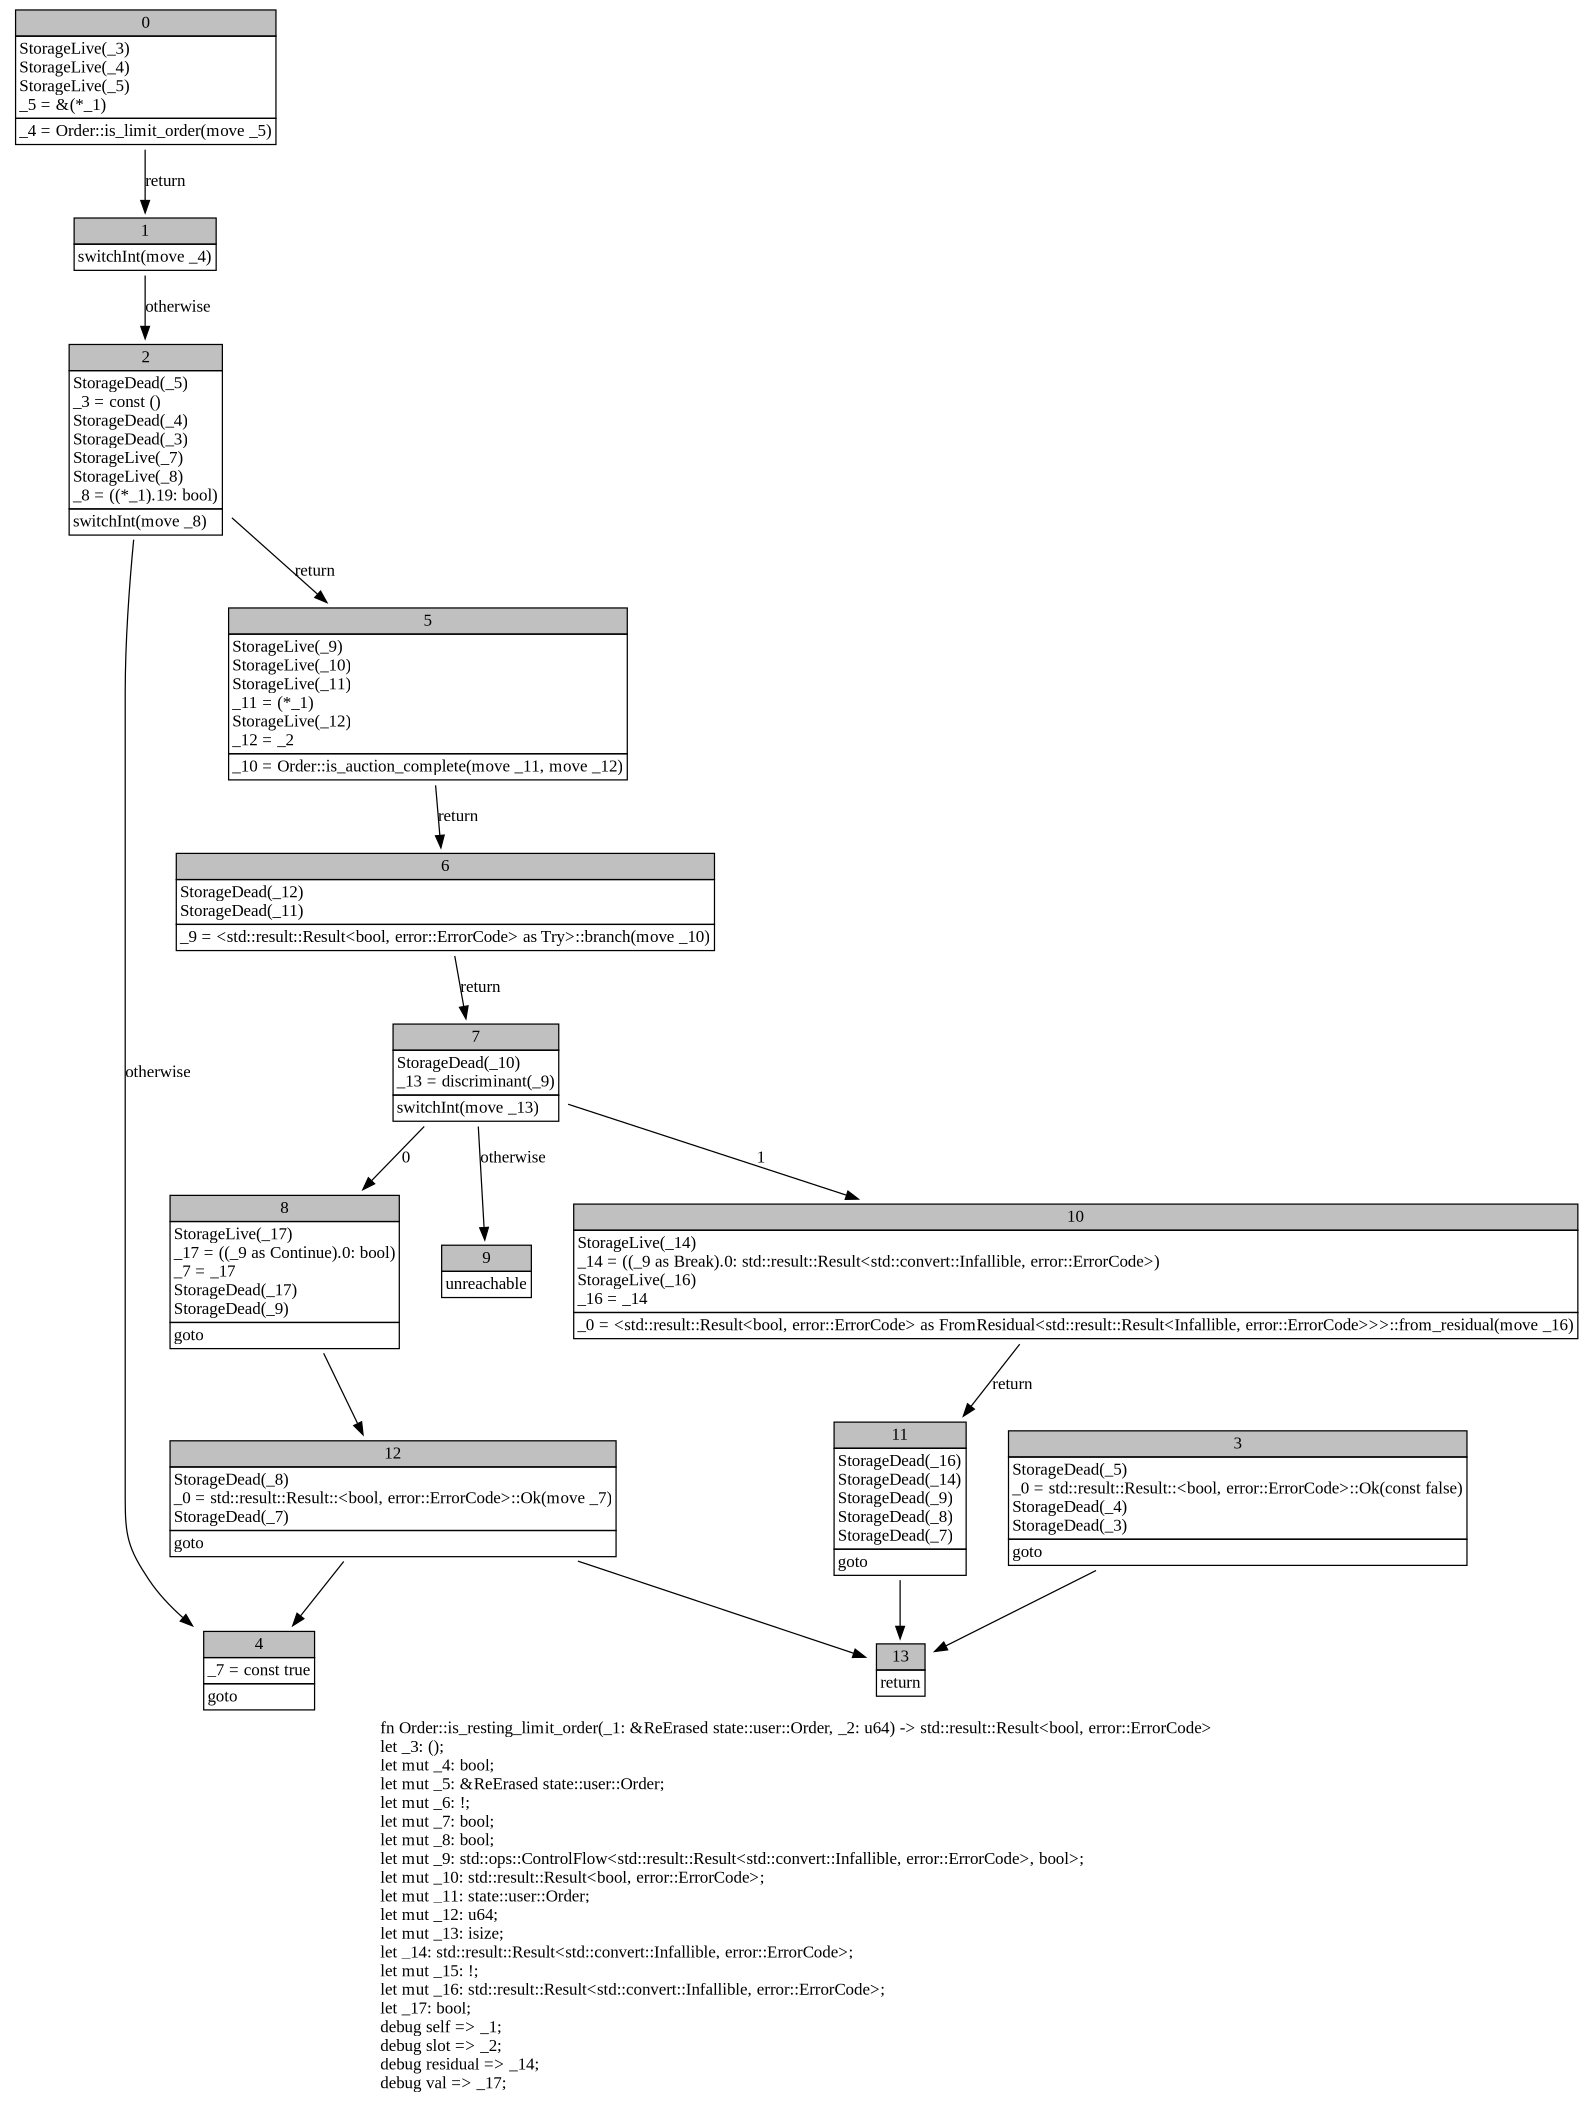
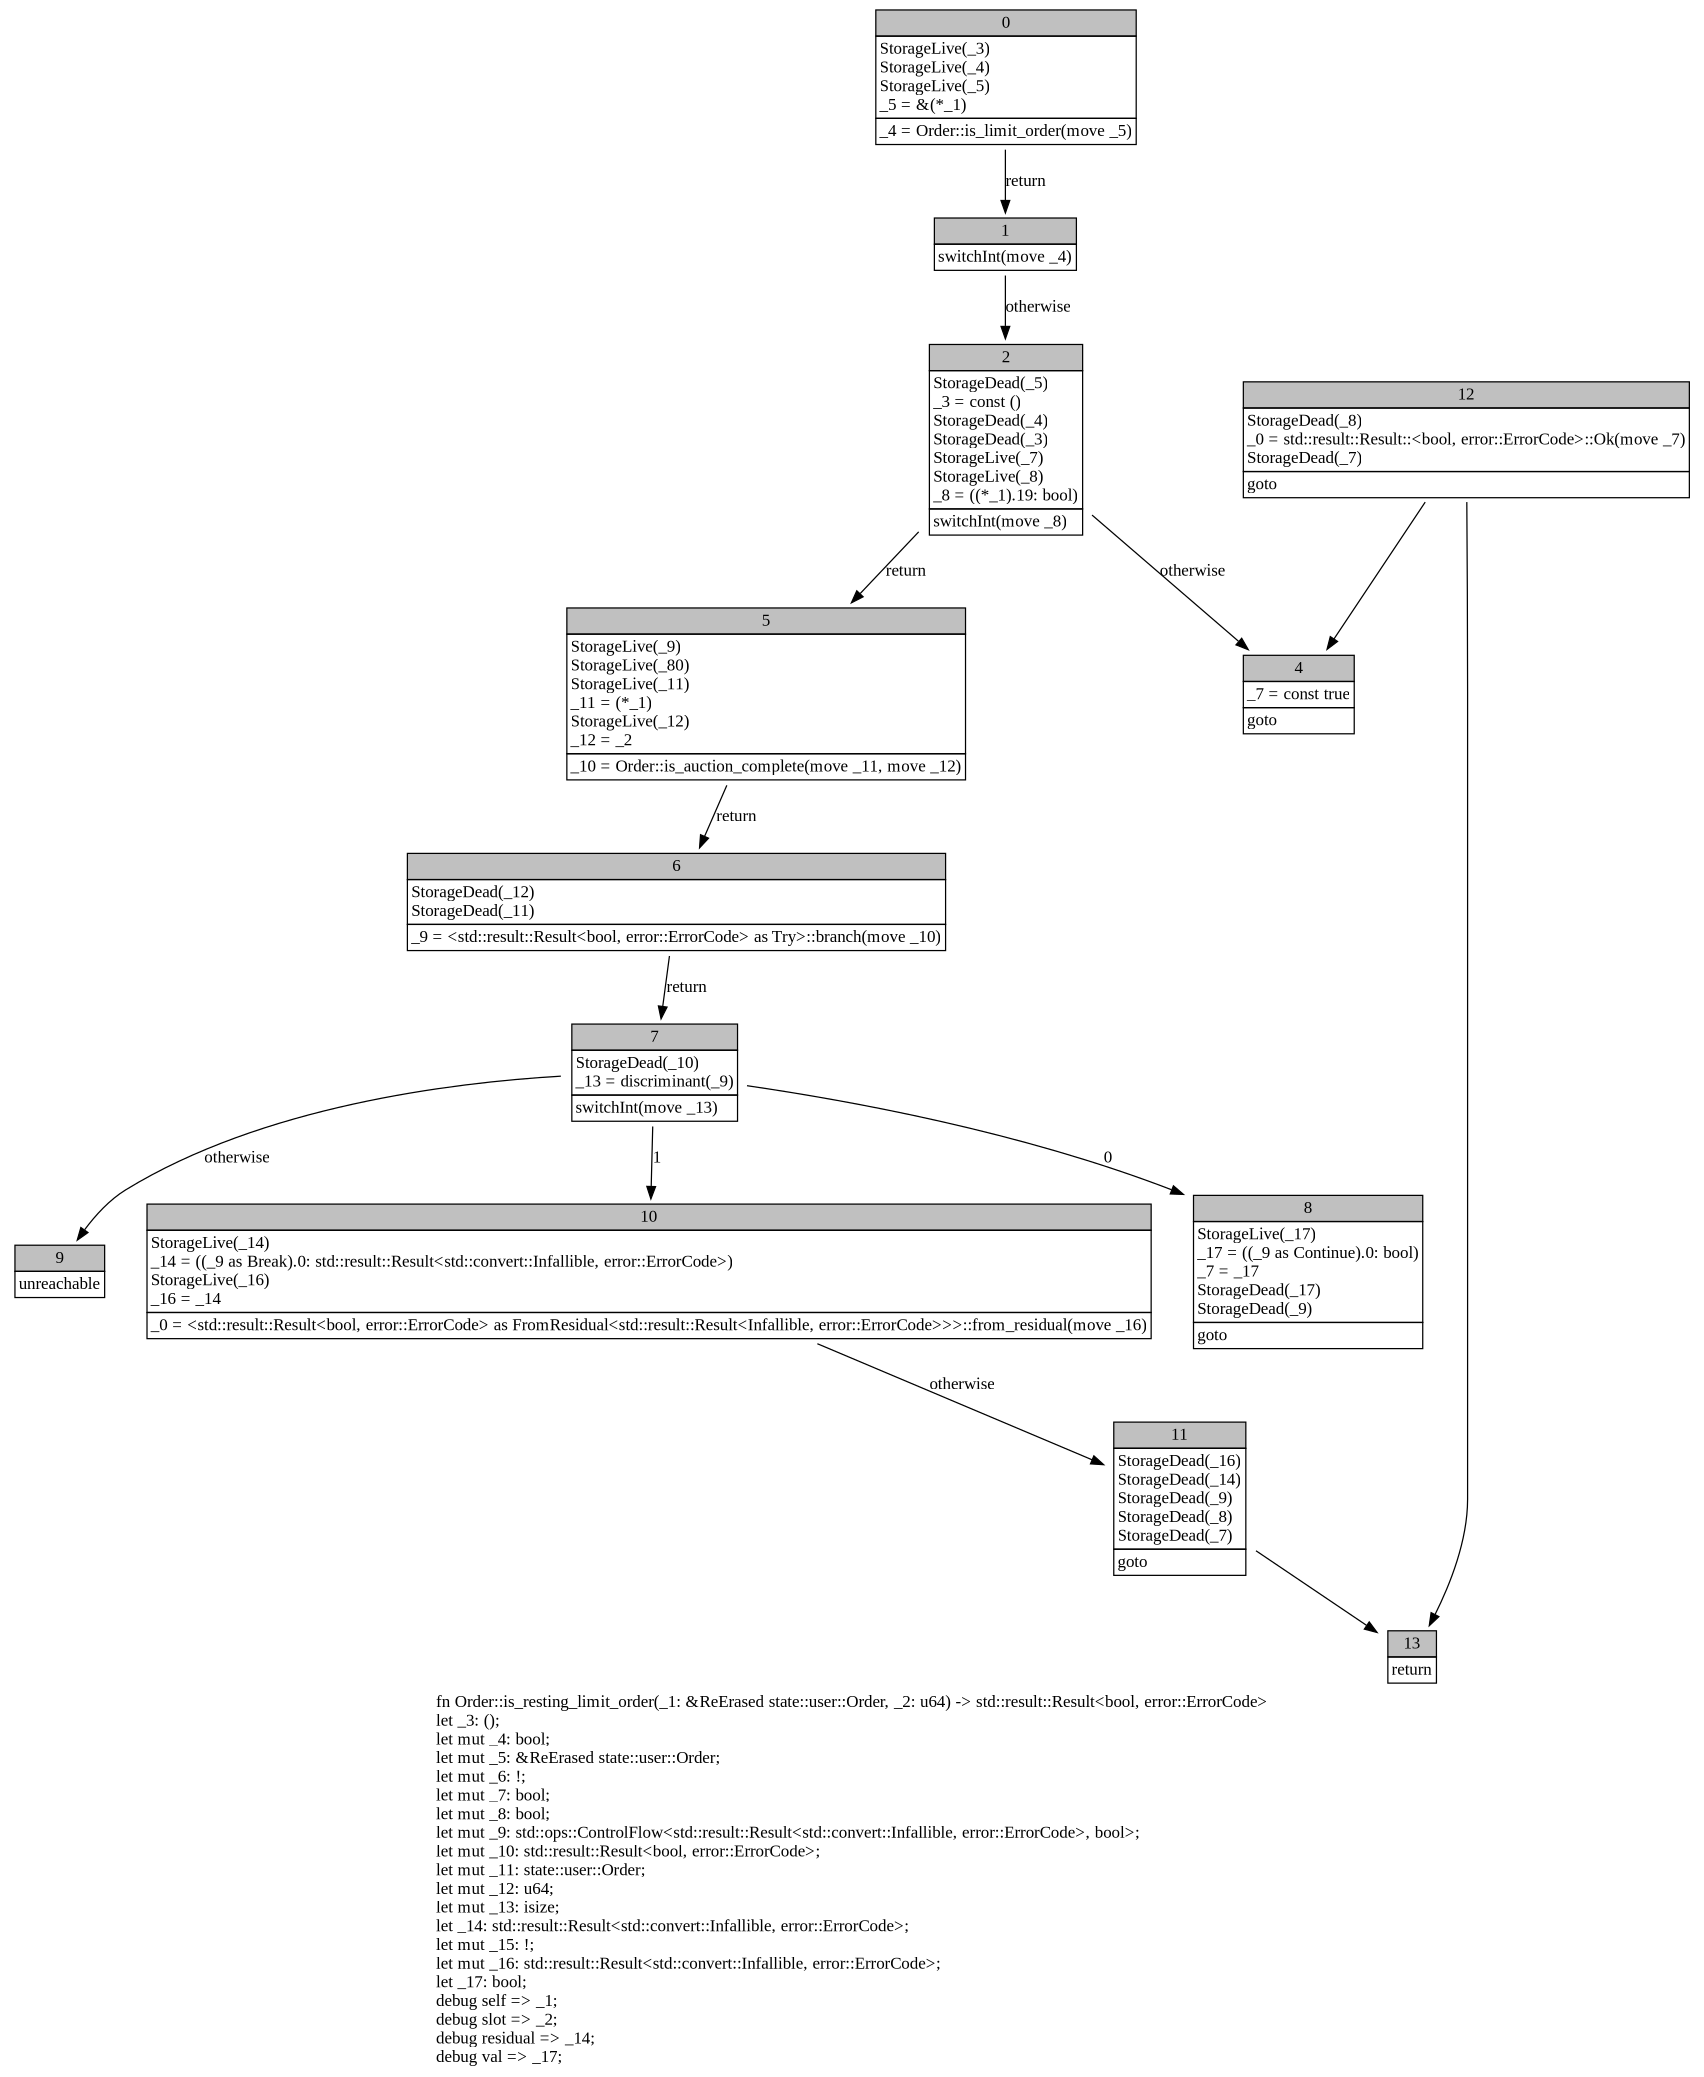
(292, 665) -> (630, 665)
(1013, 1385) -> (962, 1385)
(341, 1388) -> none
(1238, 1498) -> none
